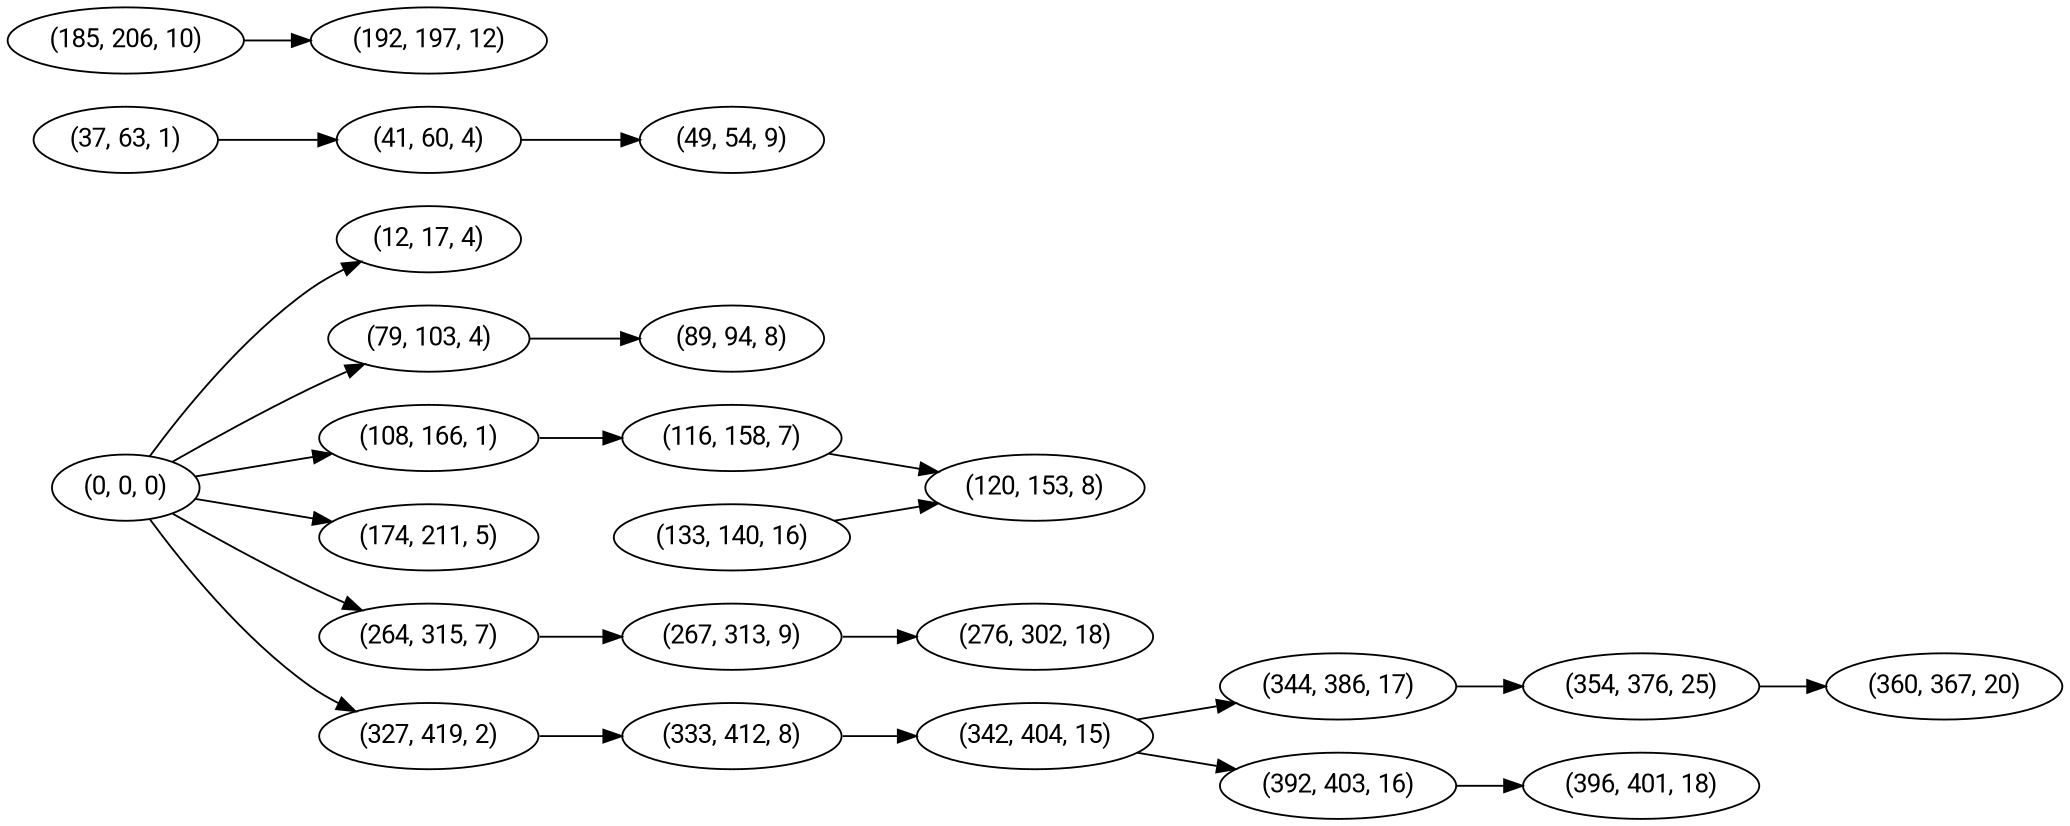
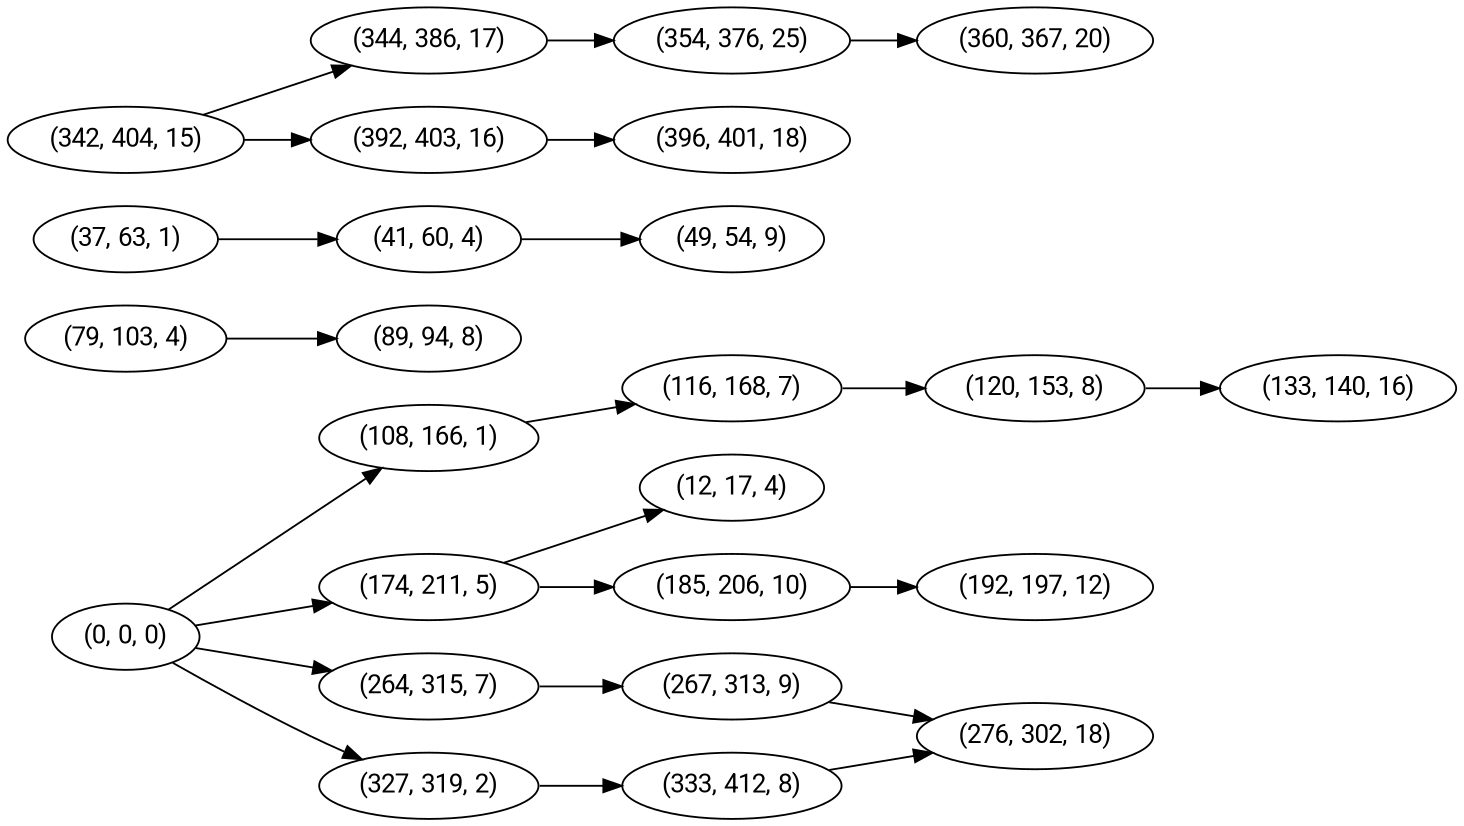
(237, 353) -> (575, 539)
(259, 415) -> none
(732, 438) -> (732, 388)
(877, 514) -> (1173, 388)
none -> (567, 587)
(429, 736) -> (429, 786)
(870, 736) -> (872, 763)
